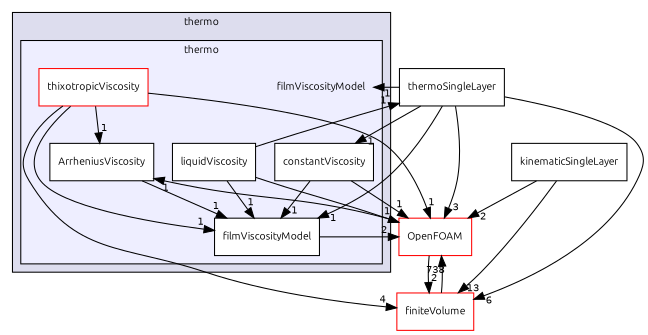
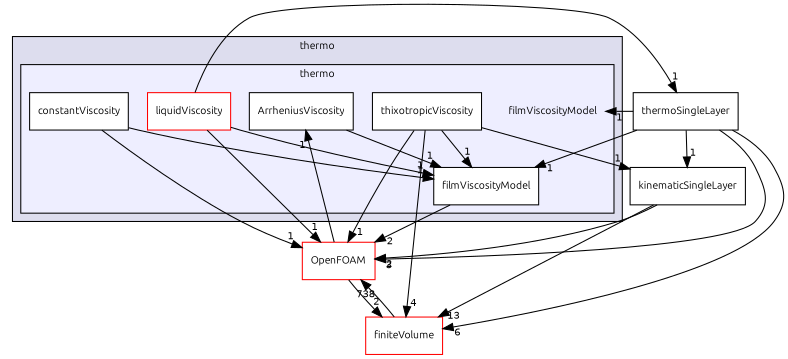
(93, 87) -> (427, 111)
(97, 120) -> (551, 147)
(397, 120) -> (687, 144)
(214, 162) -> (189, 111)
